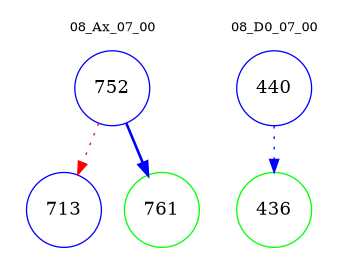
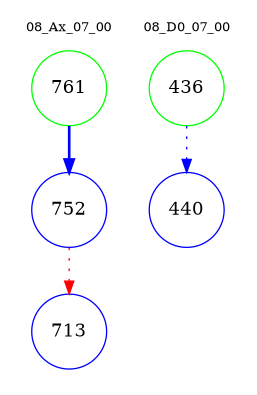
(135, 143) -> (69, 143)
(274, 143) -> (187, 143)
